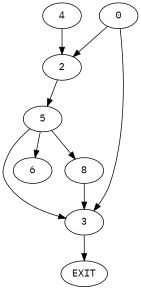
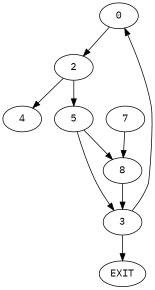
(62, 38) -> (51, 91)
(122, 119) -> (152, 123)
none -> (125, 119)
(33, 171) -> none
